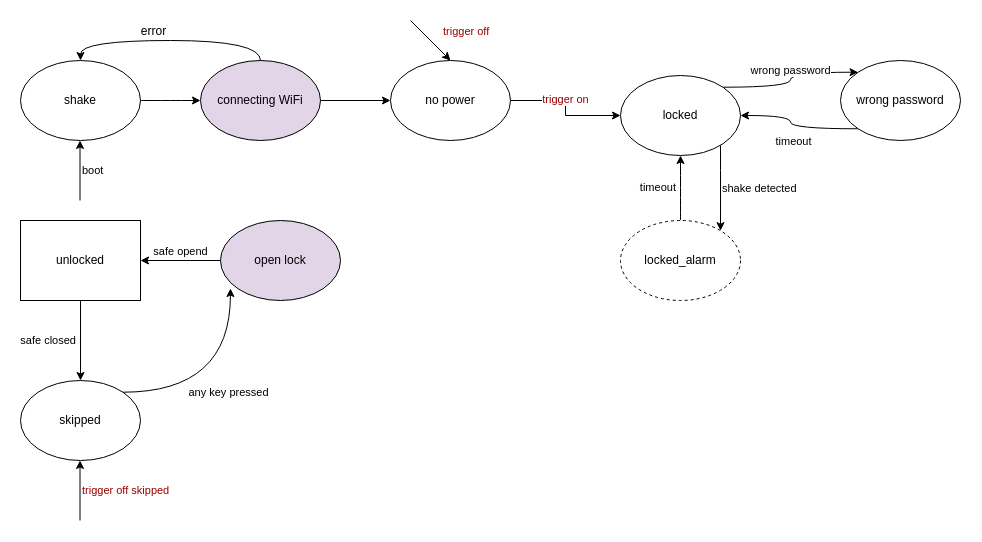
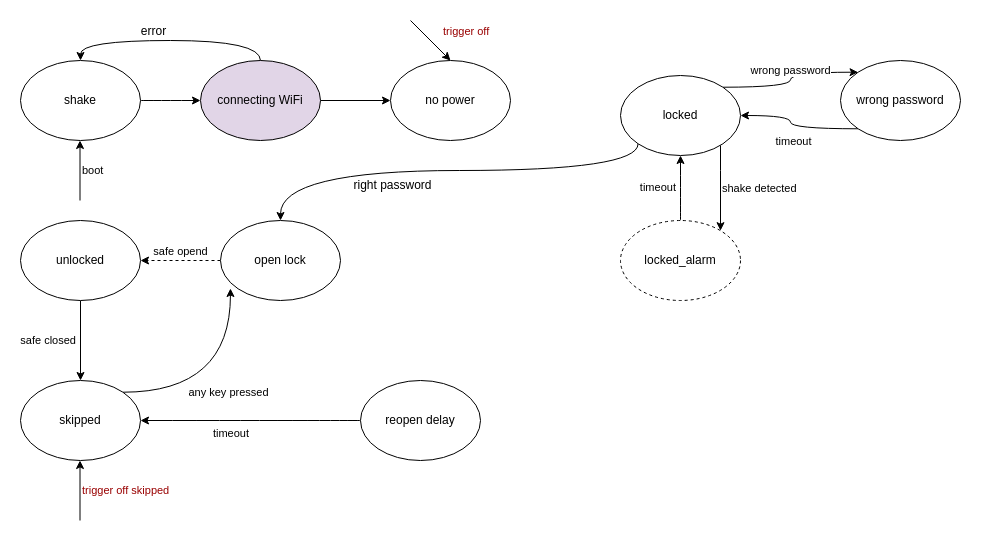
(566, 105) -> none
none -> (455, 171)
(81, 261) -> (81, 261)
(183, 261) -> (183, 261)
(281, 261) -> (281, 261)
none -> (253, 421)
none -> (421, 421)
